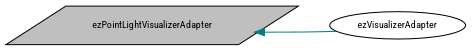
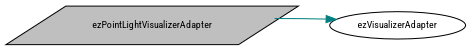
(300, 32) -> (300, 19)
